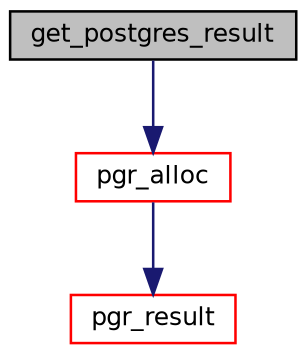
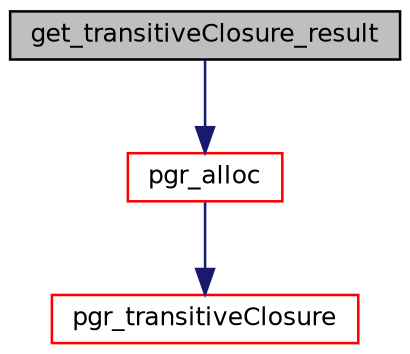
(153, 35) -> (205, 35)
(153, 319) -> (205, 319)
